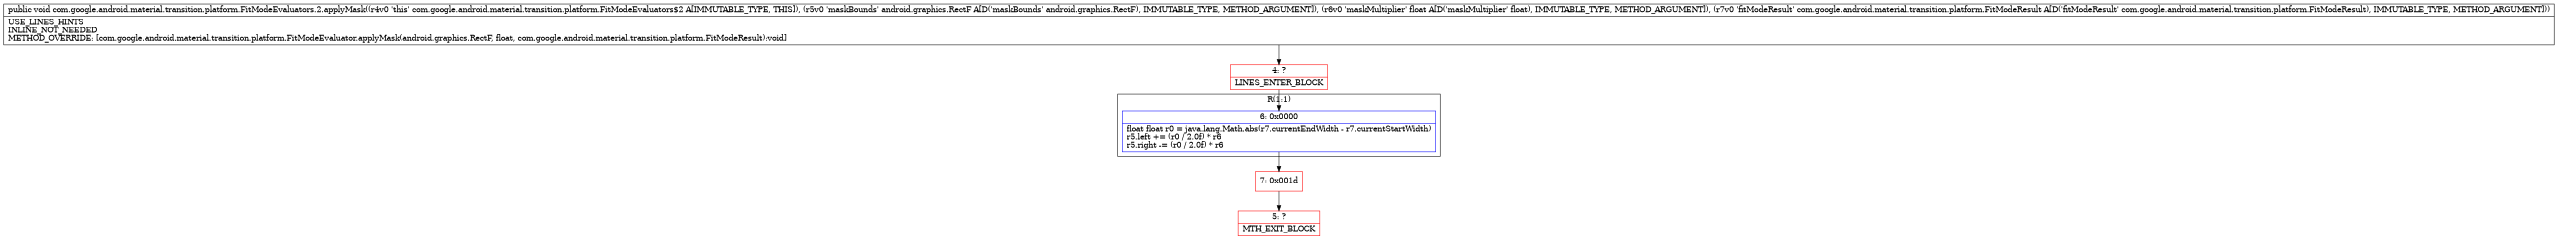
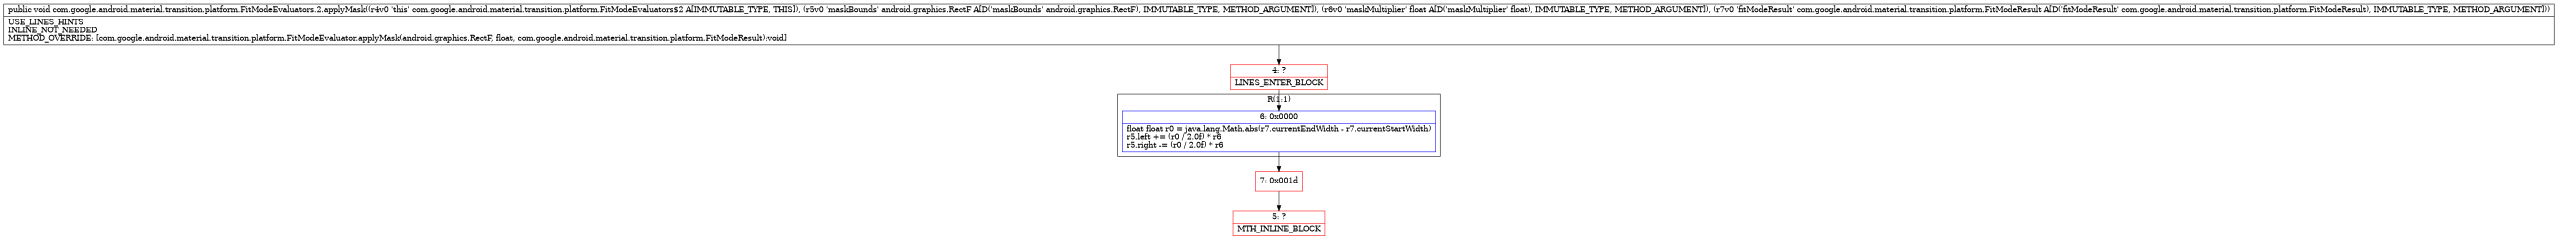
(1279, 229) -> (1279, 229)
